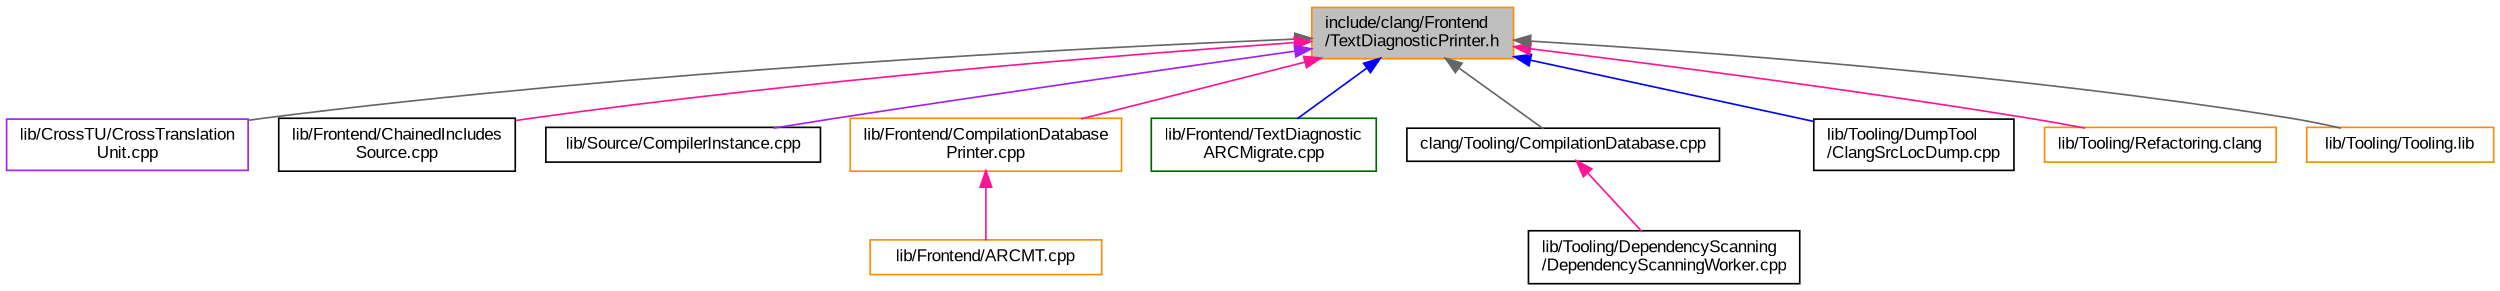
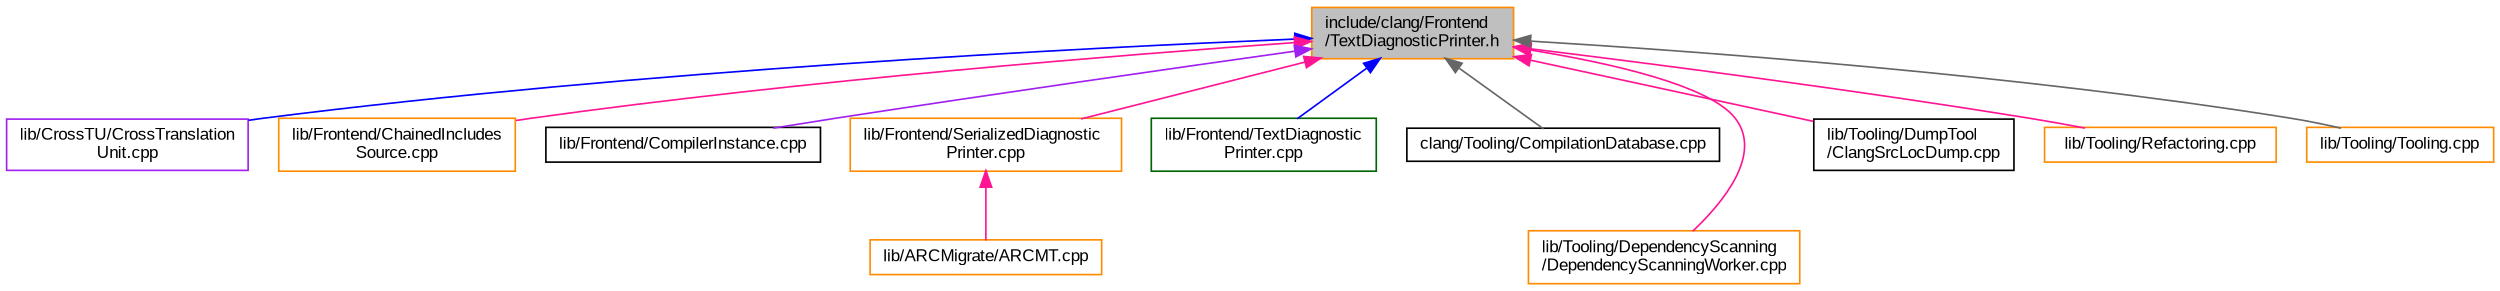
(771, 69) -> (771, 69)
(1672, 91) -> (1644, 85)
(397, 145) -> (397, 145)
(683, 145) -> (683, 145)
(986, 145) -> (986, 145)
(1264, 145) -> (1264, 145)
(2160, 145) -> (2160, 145)
(2400, 145) -> (2400, 145)
(1615, 202) -> (1735, 119)
(986, 257) -> (986, 257)
(1664, 257) -> (1664, 257)
